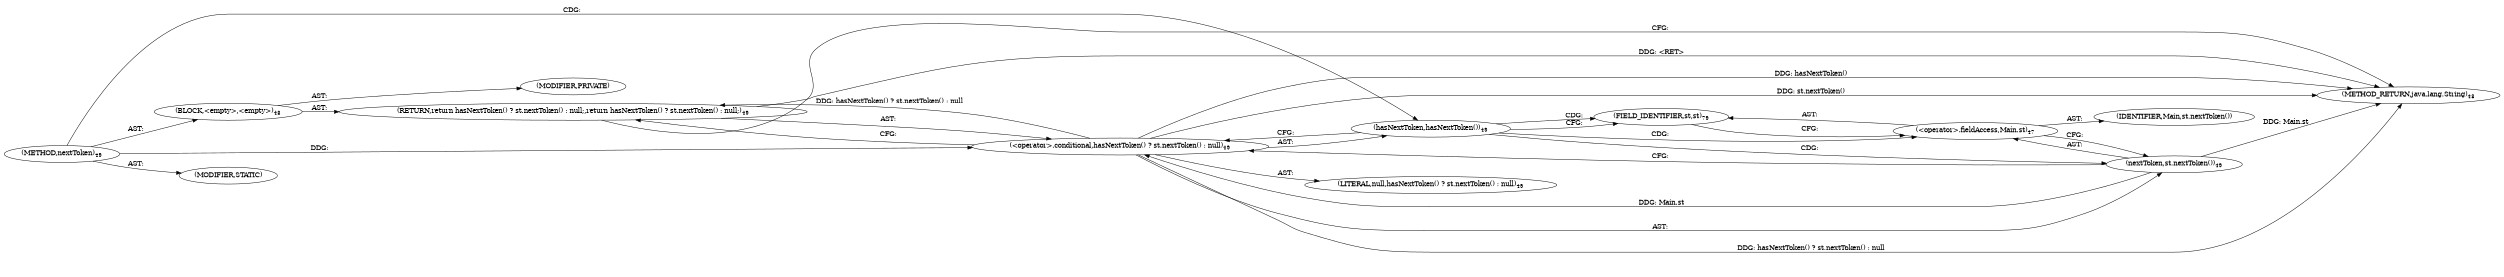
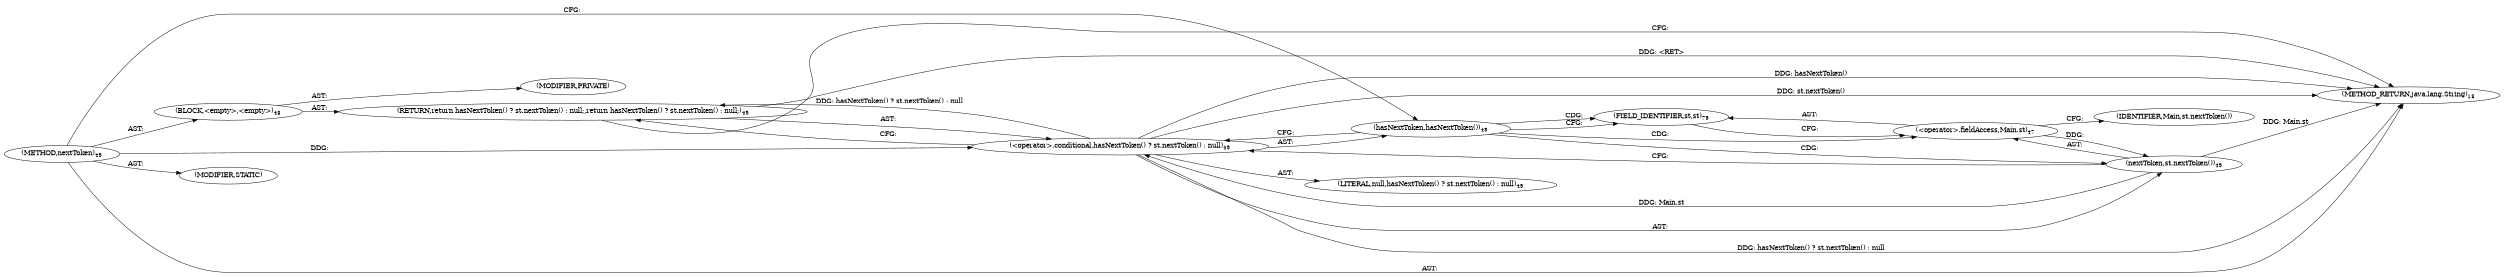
(573, 11) -> (573, 11)
(2471, 95) -> (2471, 95)
(2076, 119) -> (2076, 119)
(2076, 135) -> (2076, 135)
none -> (1250, 272)
